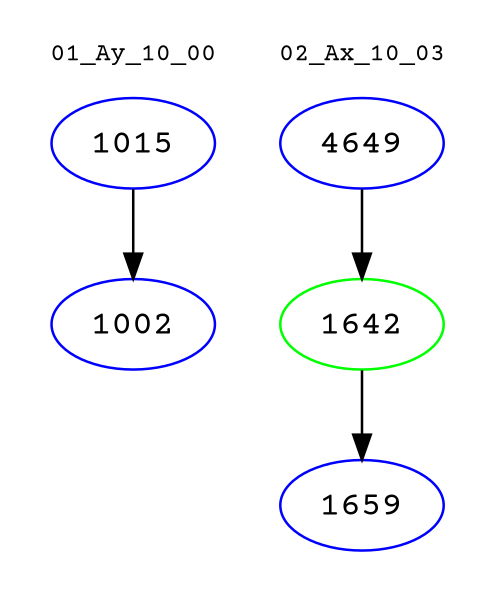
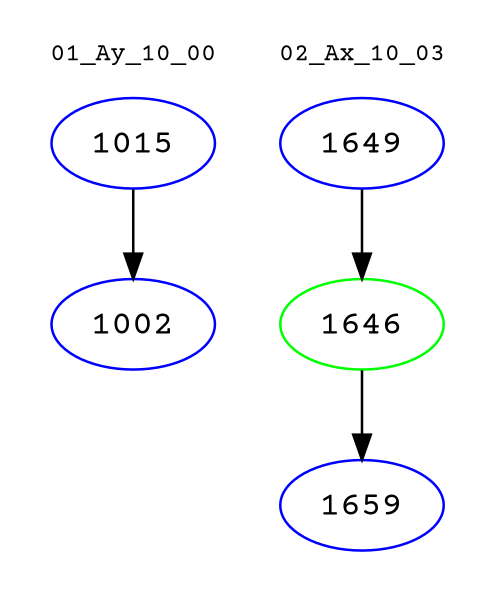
(362, 143) -> (362, 143)
(362, 324) -> (362, 324)
